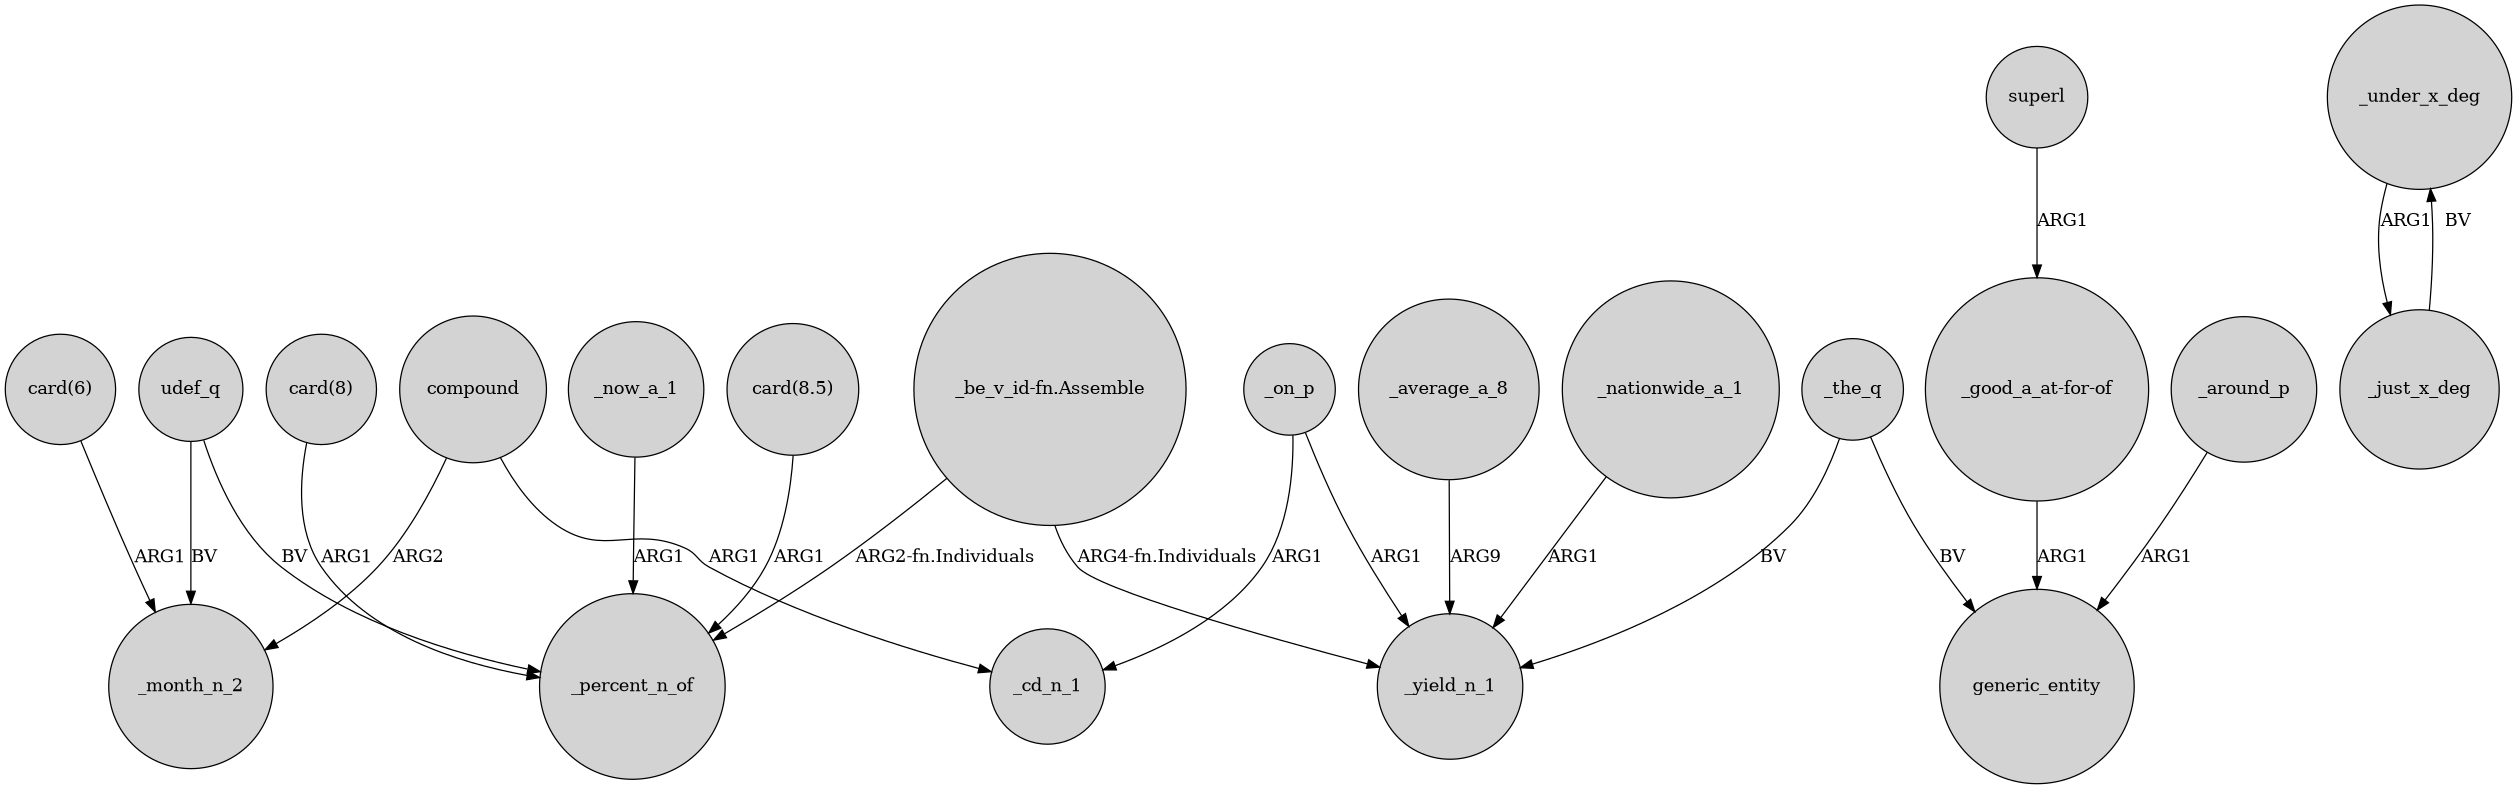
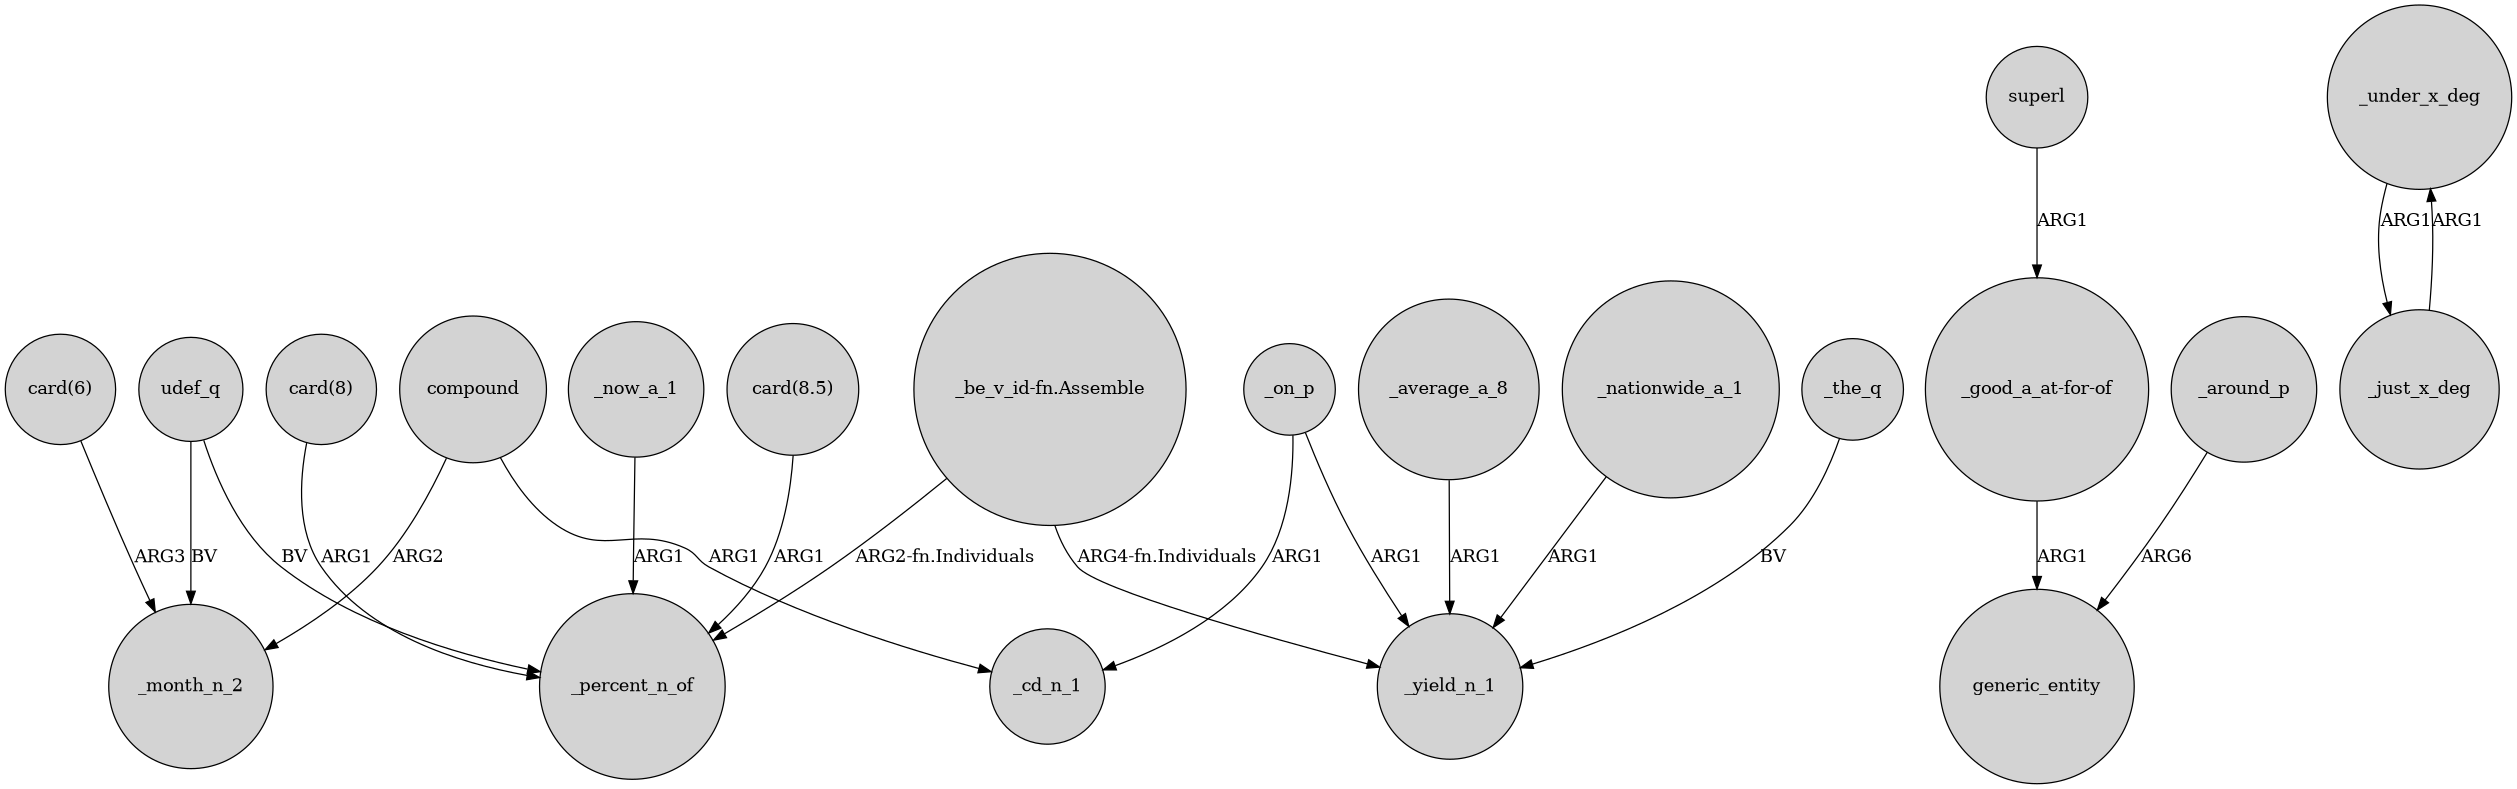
(2458, 221) -> (2458, 221)
(1913, 523) -> none
(160, 558) -> (160, 558)
(1476, 558) -> (1476, 558)
(2167, 558) -> (2167, 558)
